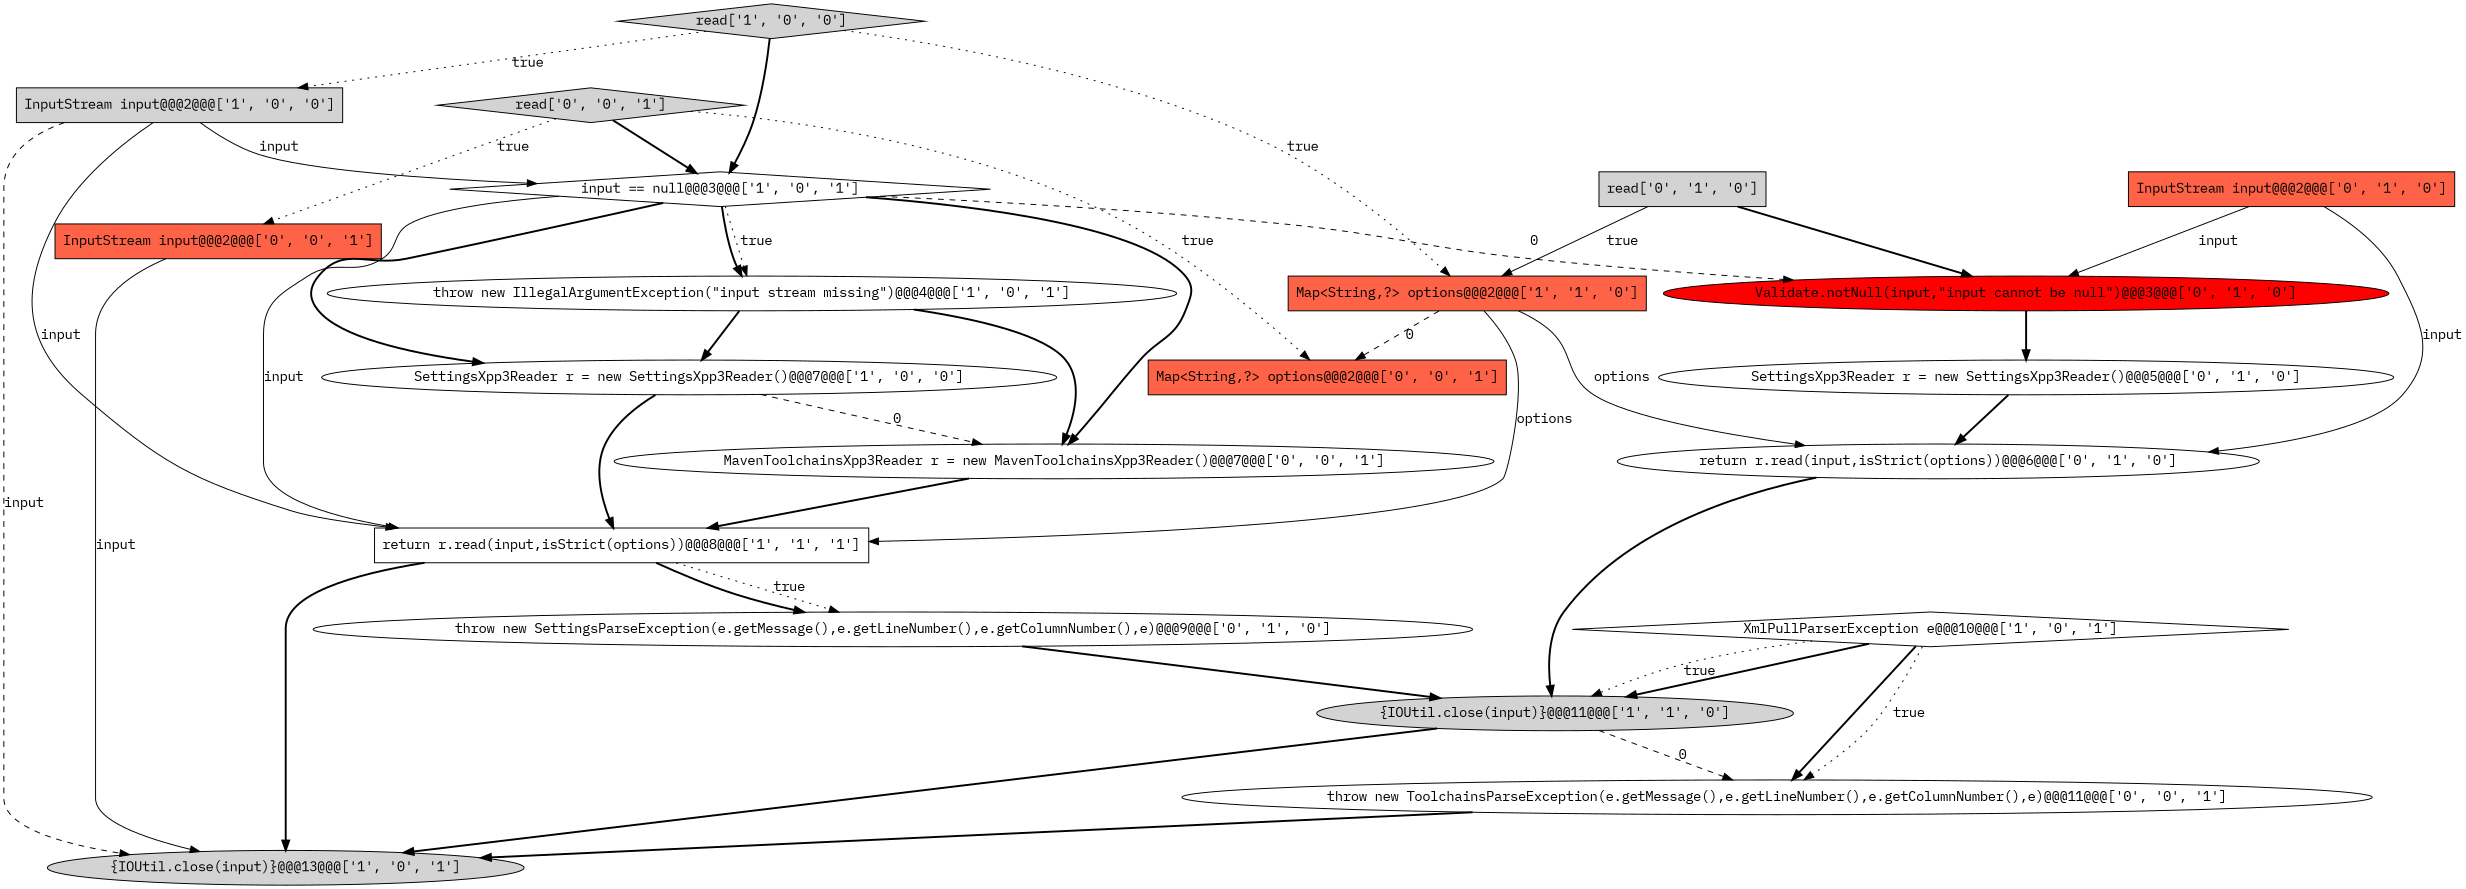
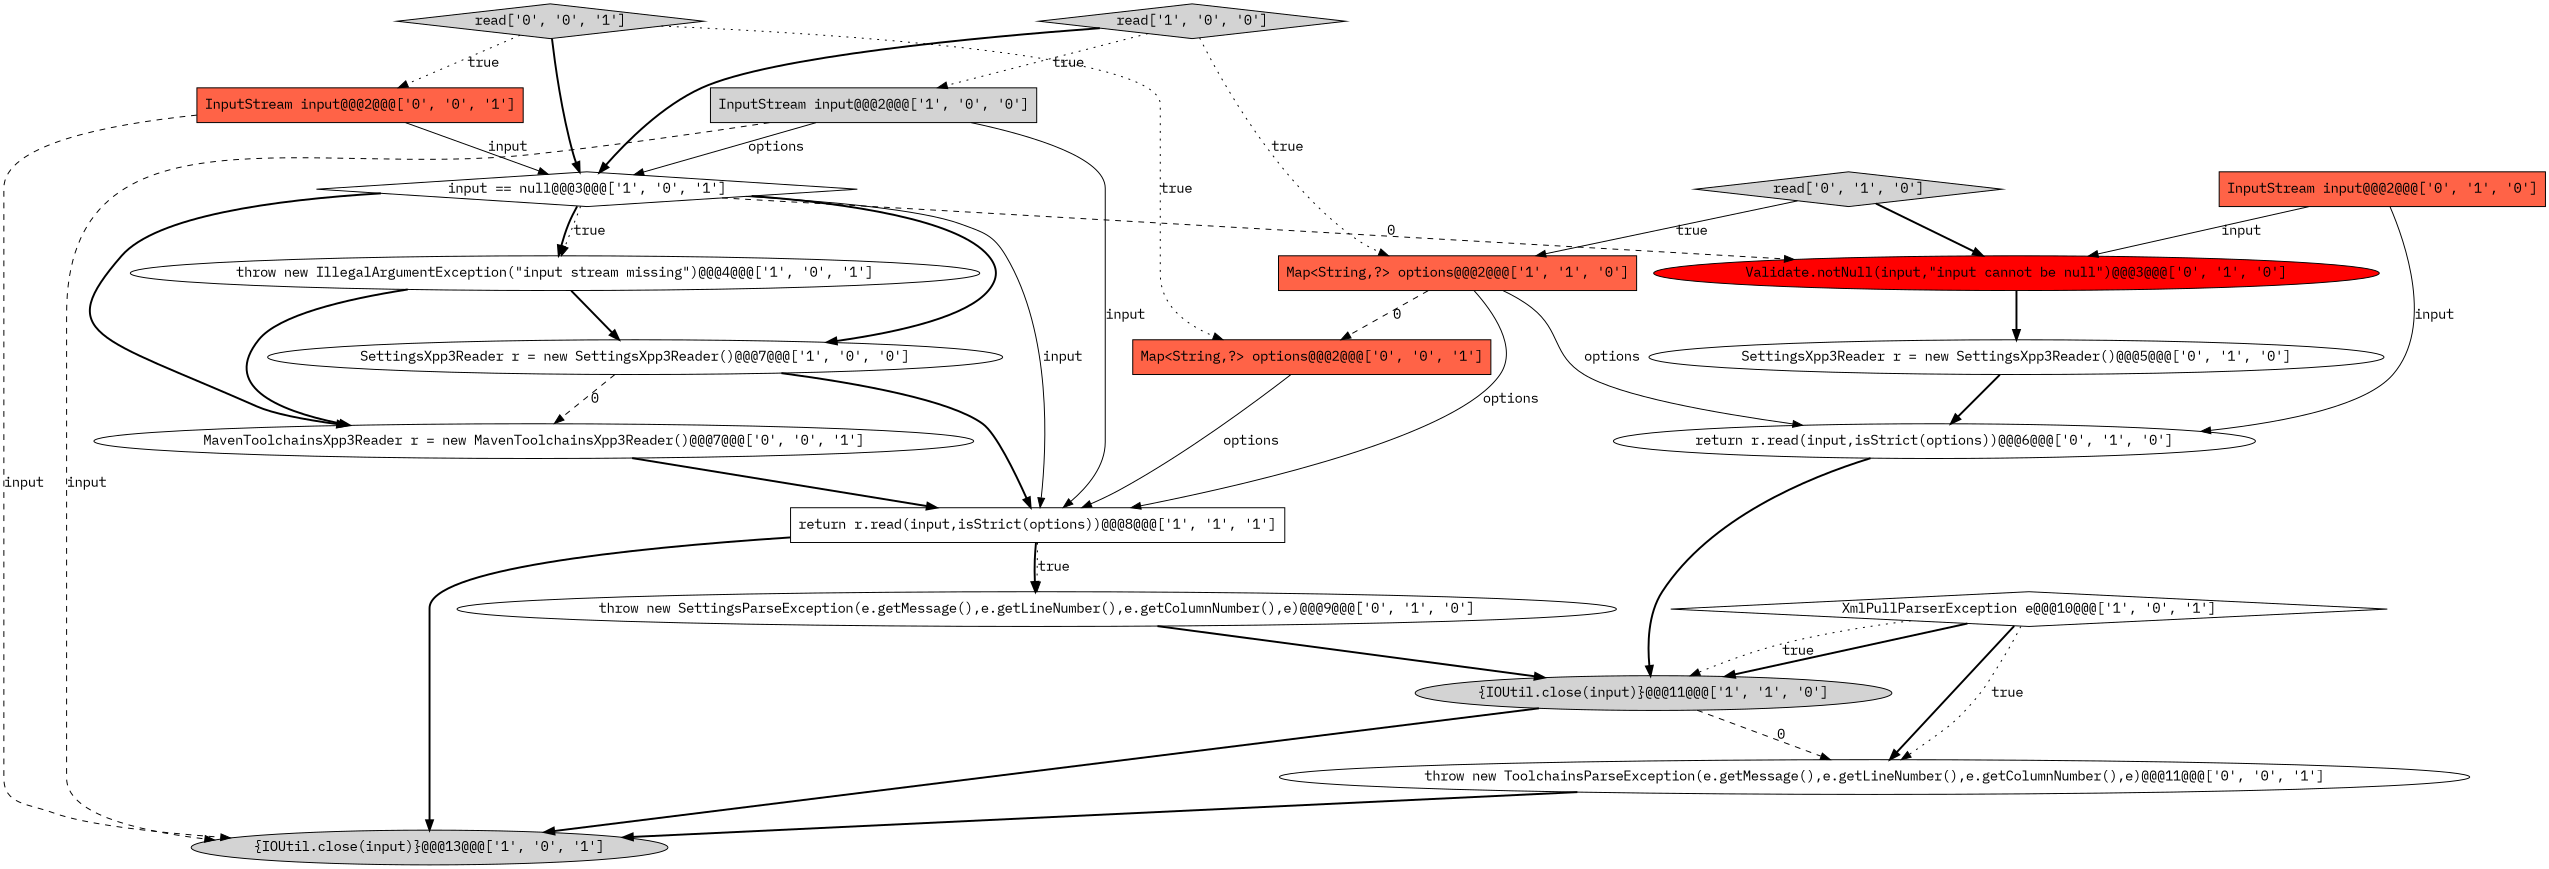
(279, 147) -> (776, 147)
none -> (472, 147)
(1682, 189) -> (1849, 189)
none -> (1194, 444)
(96, 568) -> (4, 492)
